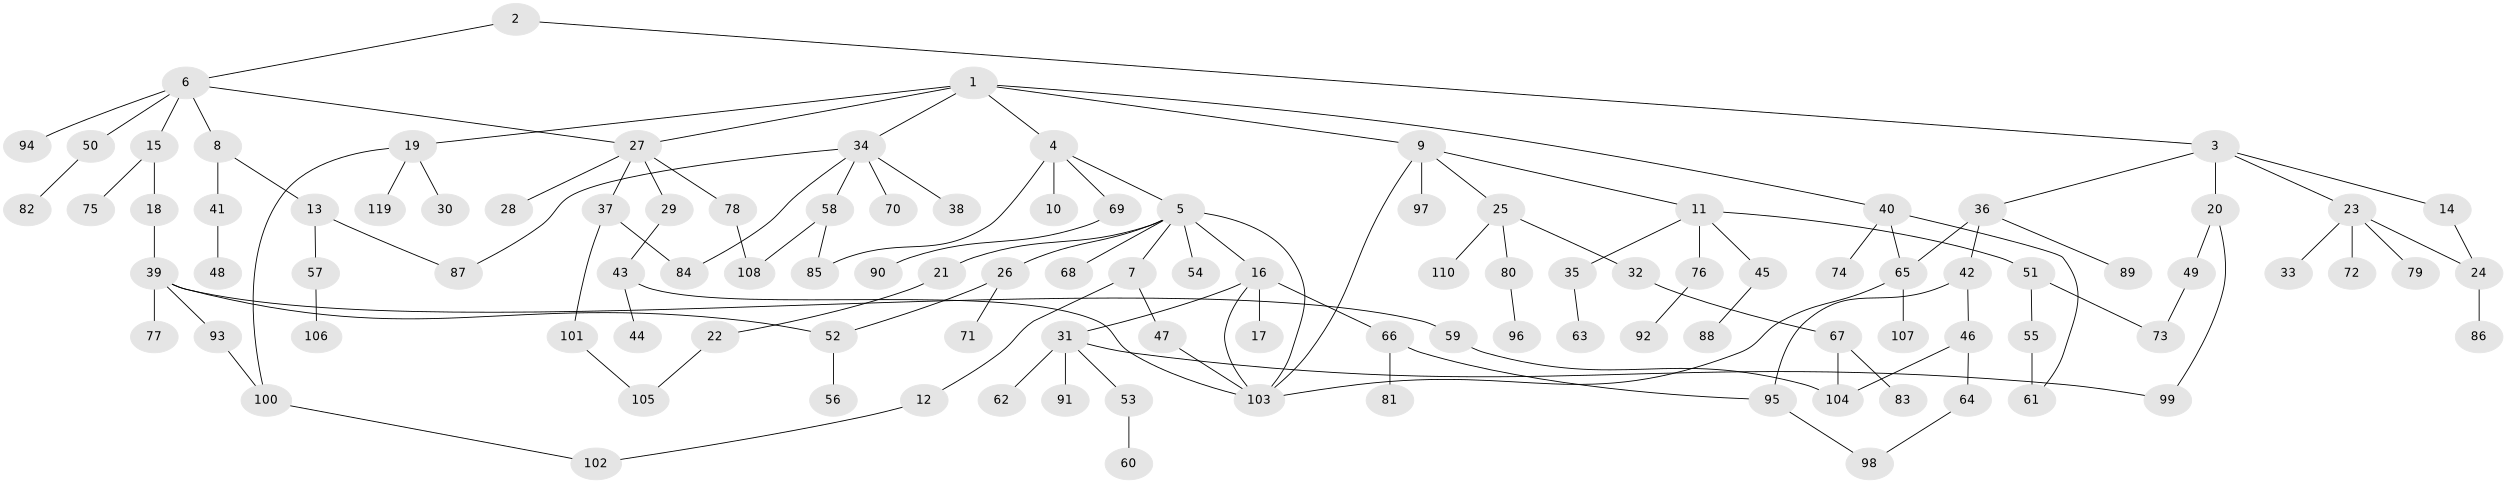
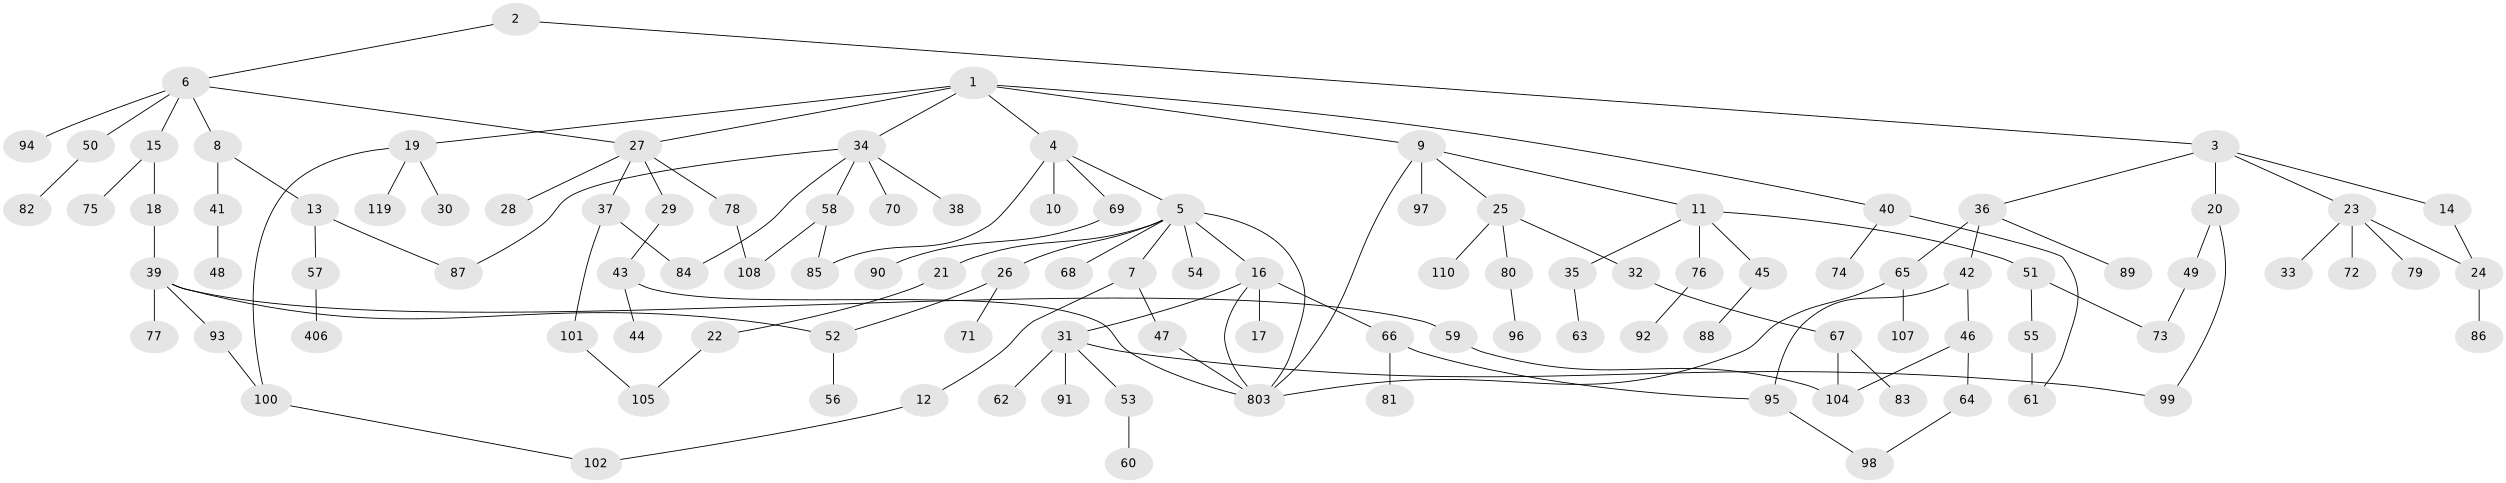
(1895, 242) -> none
(317, 337) -> (317, 337)
(1259, 400) -> (1259, 400)
